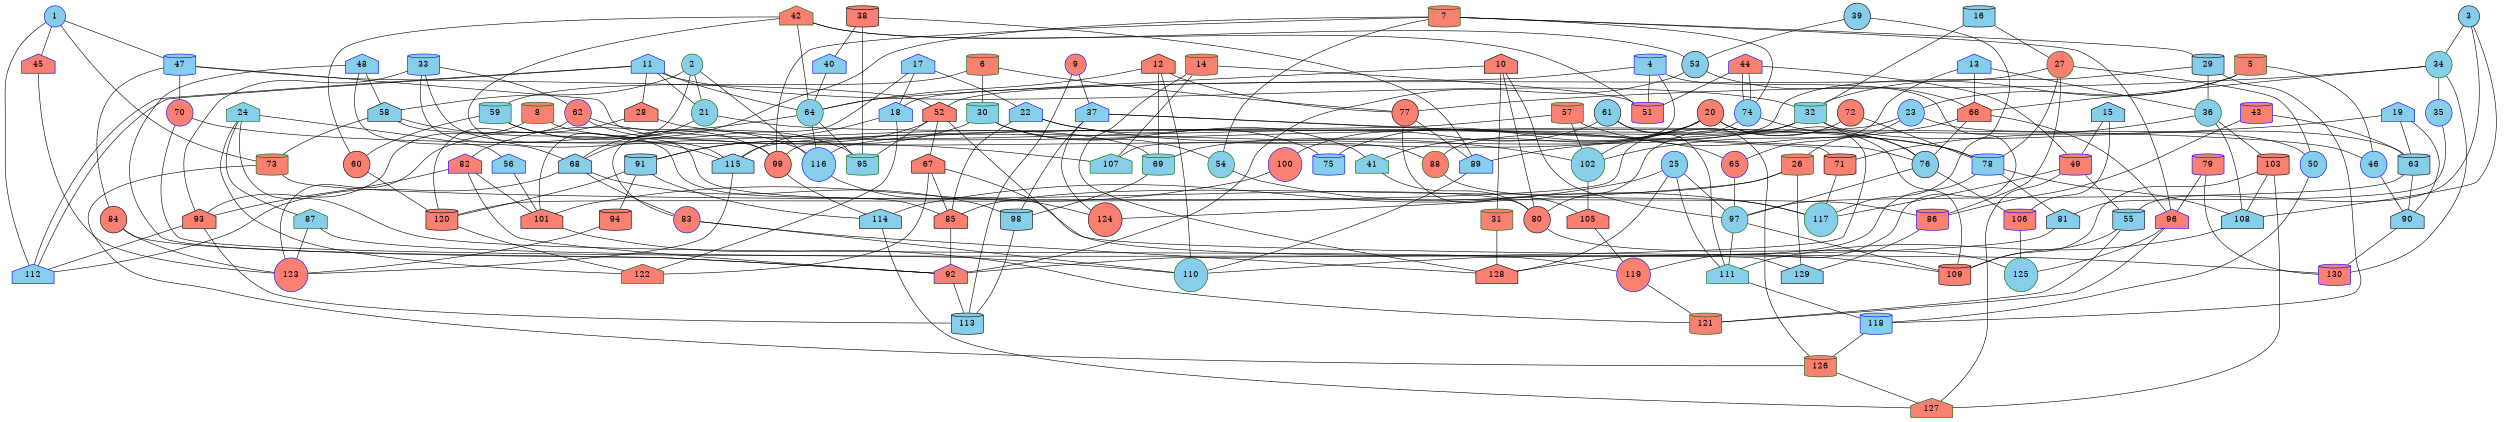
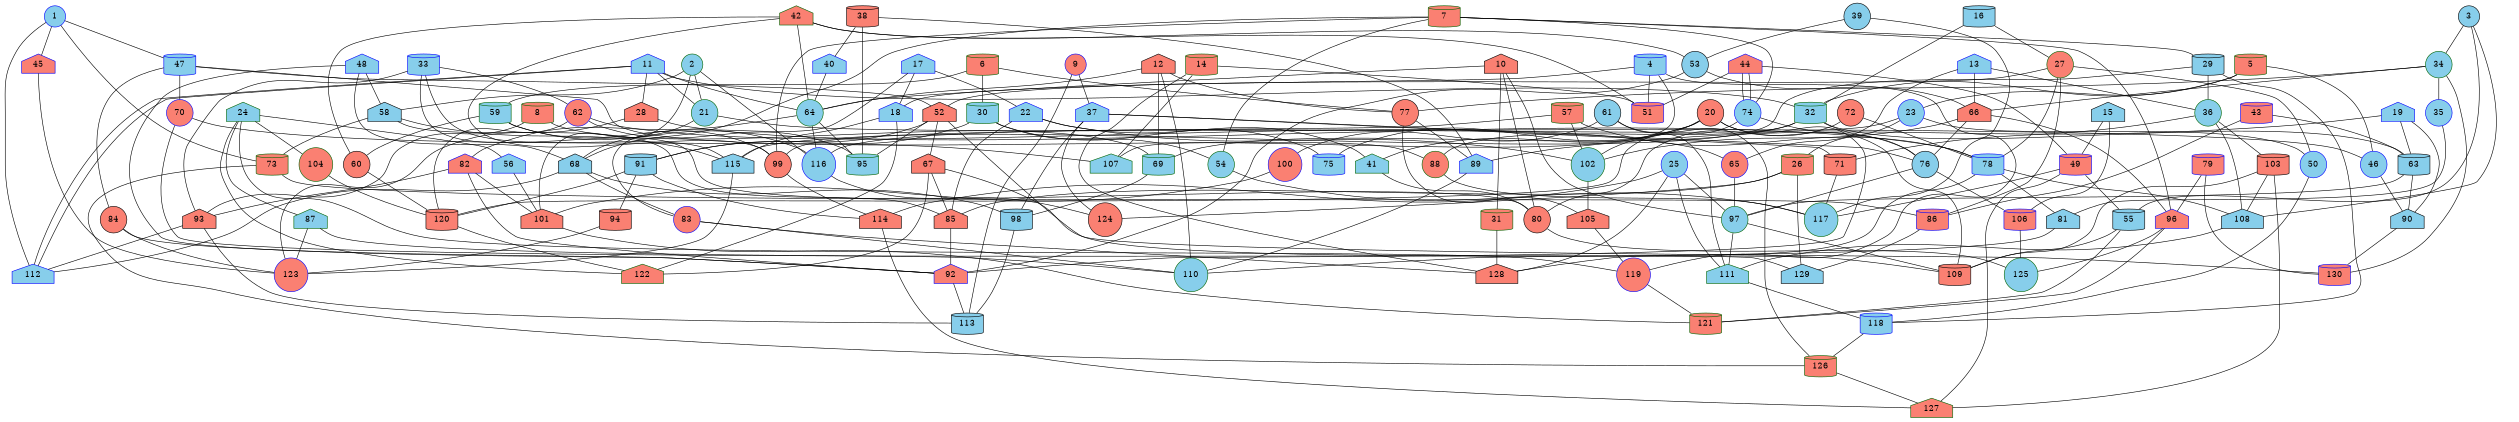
none -> (316, 165)
(880, 220) -> (880, 220)
